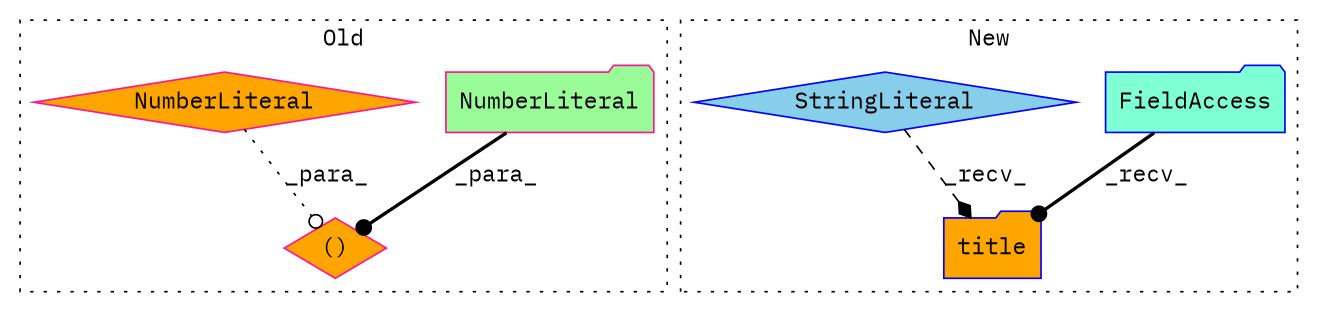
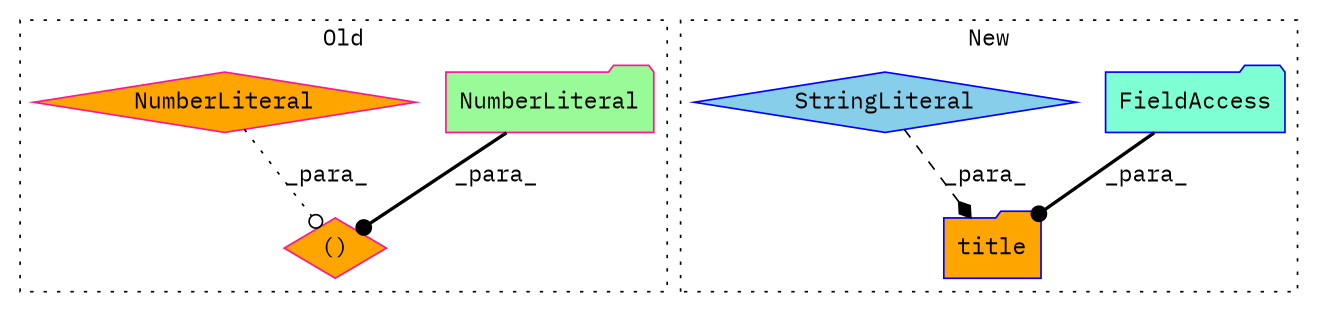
(986, 175) -> (986, 175)
(1147, 175) -> (1147, 175)
